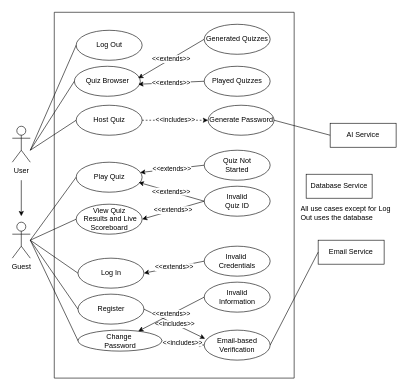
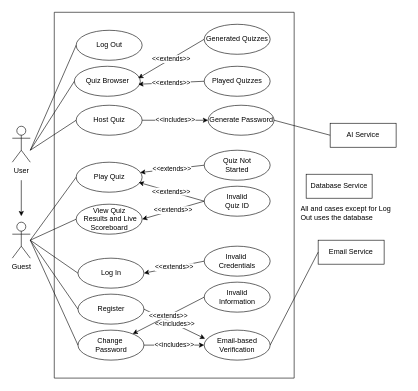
(148, 120) -> (148, 120)
(352, 213) -> (352, 213)
(120, 341) -> (111, 345)
